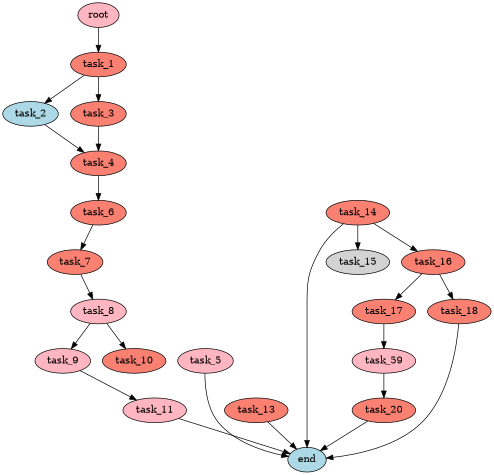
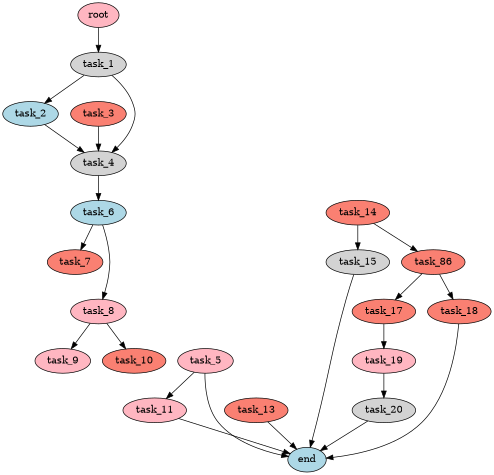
(98, 64) -> (98, 64)
(98, 86) -> (135, 110)
(98, 163) -> (98, 163)
(98, 213) -> (98, 213)
(433, 262) -> (433, 262)
(85, 284) -> (110, 259)
(307, 326) -> (332, 357)
(384, 361) -> (384, 361)
(105, 384) -> (183, 383)
(384, 410) -> (384, 410)
